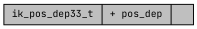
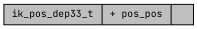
(137, 14) -> (137, 14)
